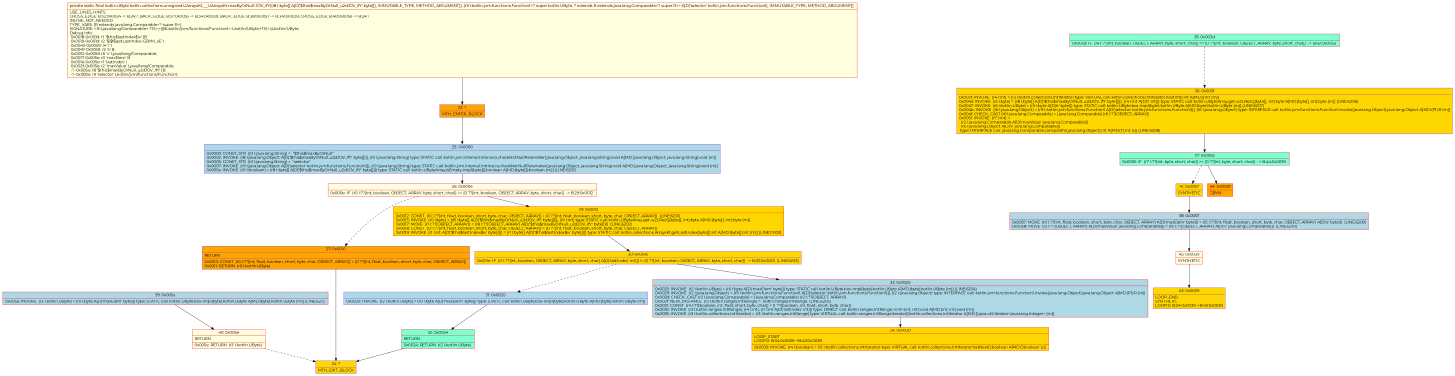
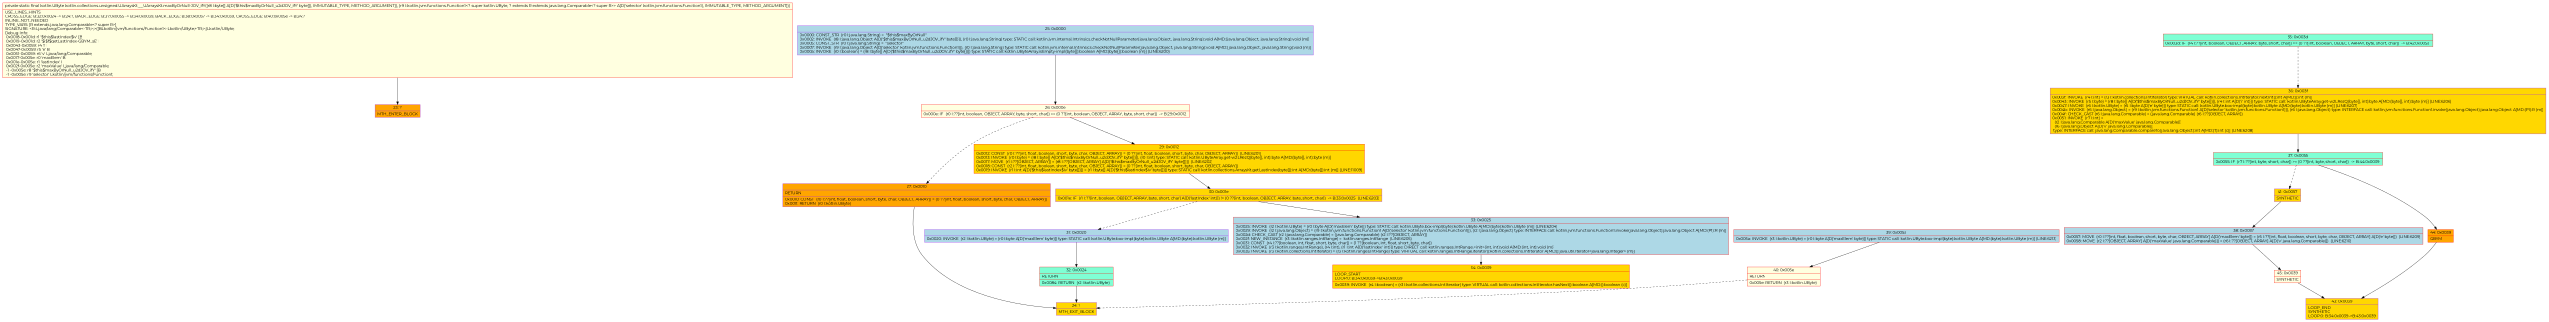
(462, 129) -> none
none -> (2403, 273)
(438, 345) -> (1076, 283)
